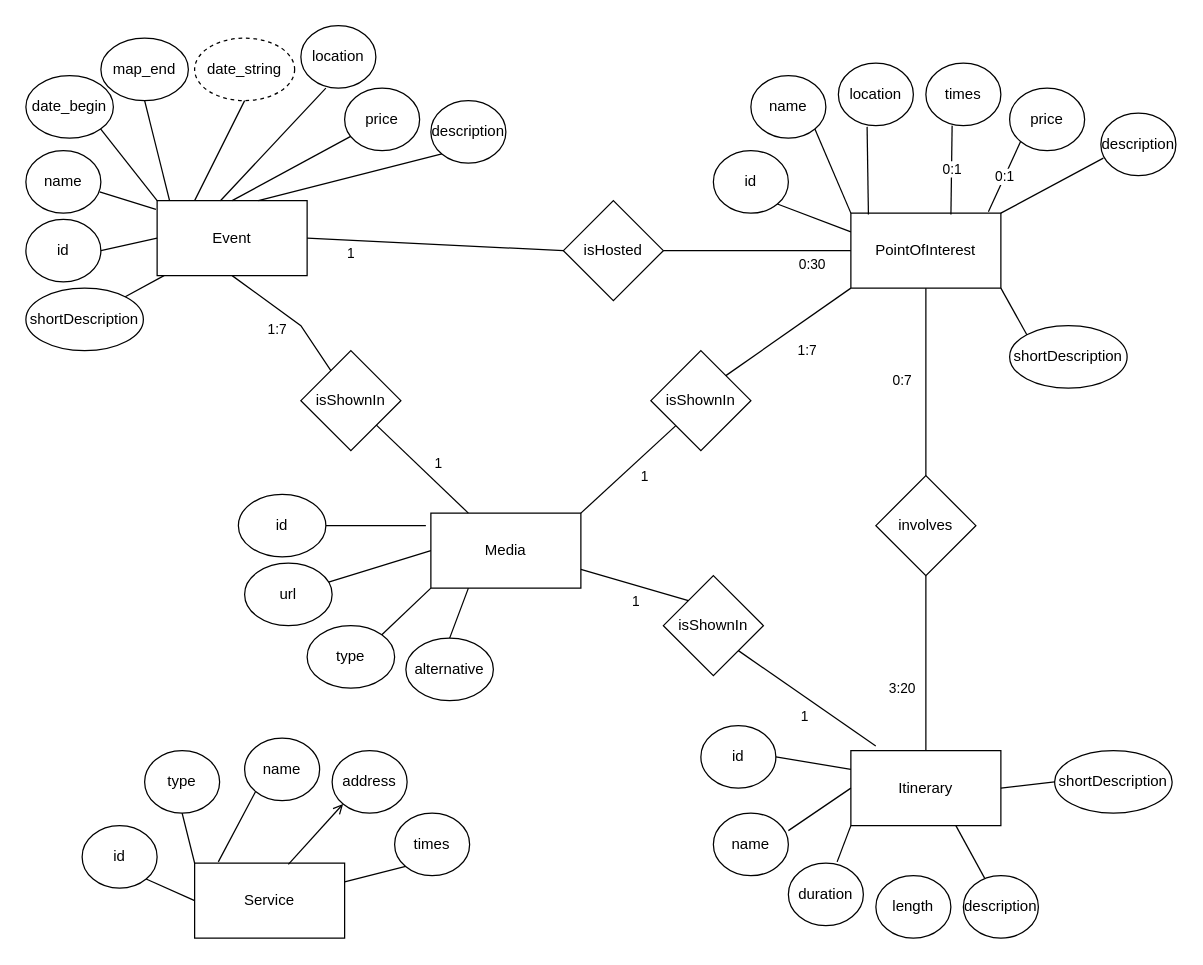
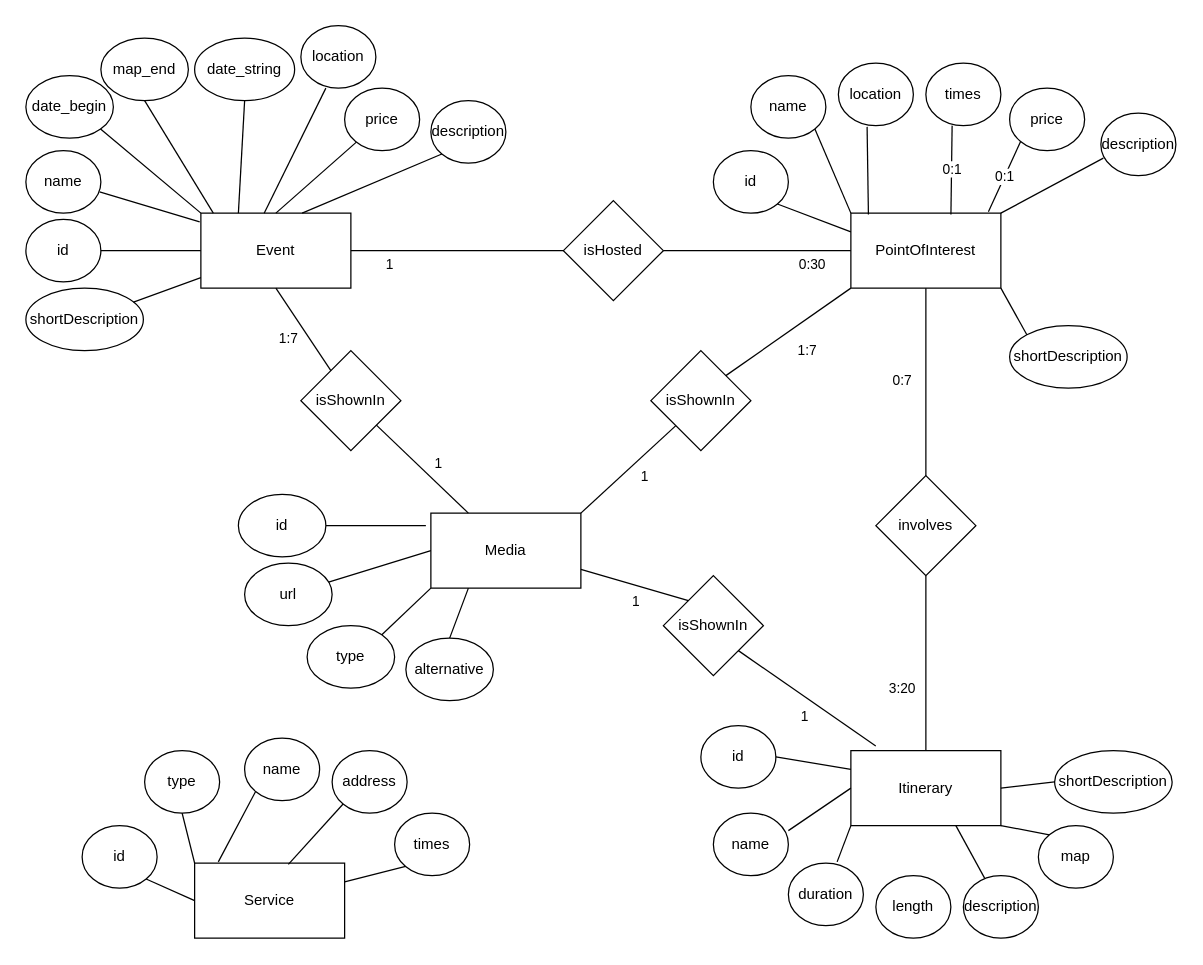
(244, 69) -> (244, 69)
(232, 238) -> (276, 251)
(339, 808) -> (339, 808)
none -> (1025, 830)
none -> (1076, 857)
